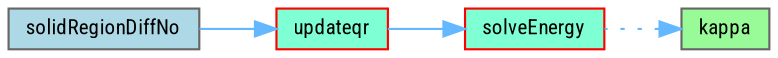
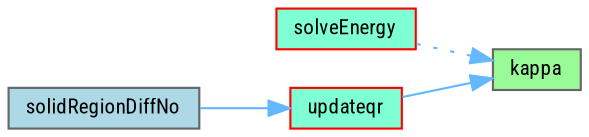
(416, 29) -> (437, 90)
